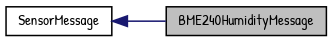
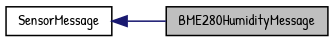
(246, 21) -> (247, 21)
